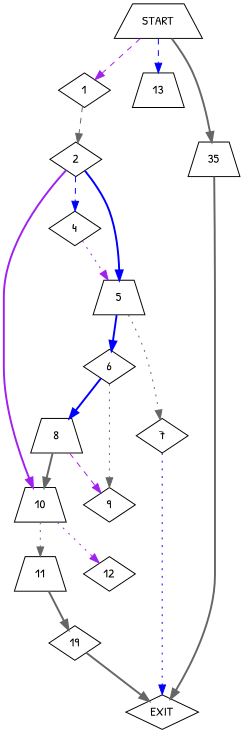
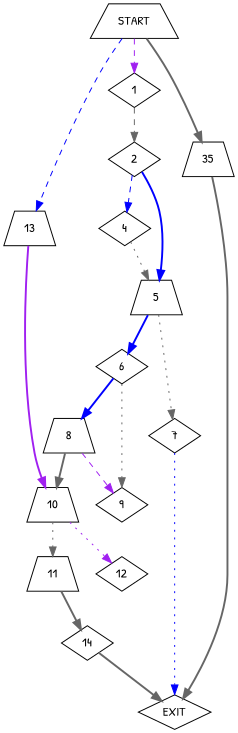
(93, 256) -> (138, 257)
(4, 317) -> (26, 363)
(75, 643) -> (87, 643)
